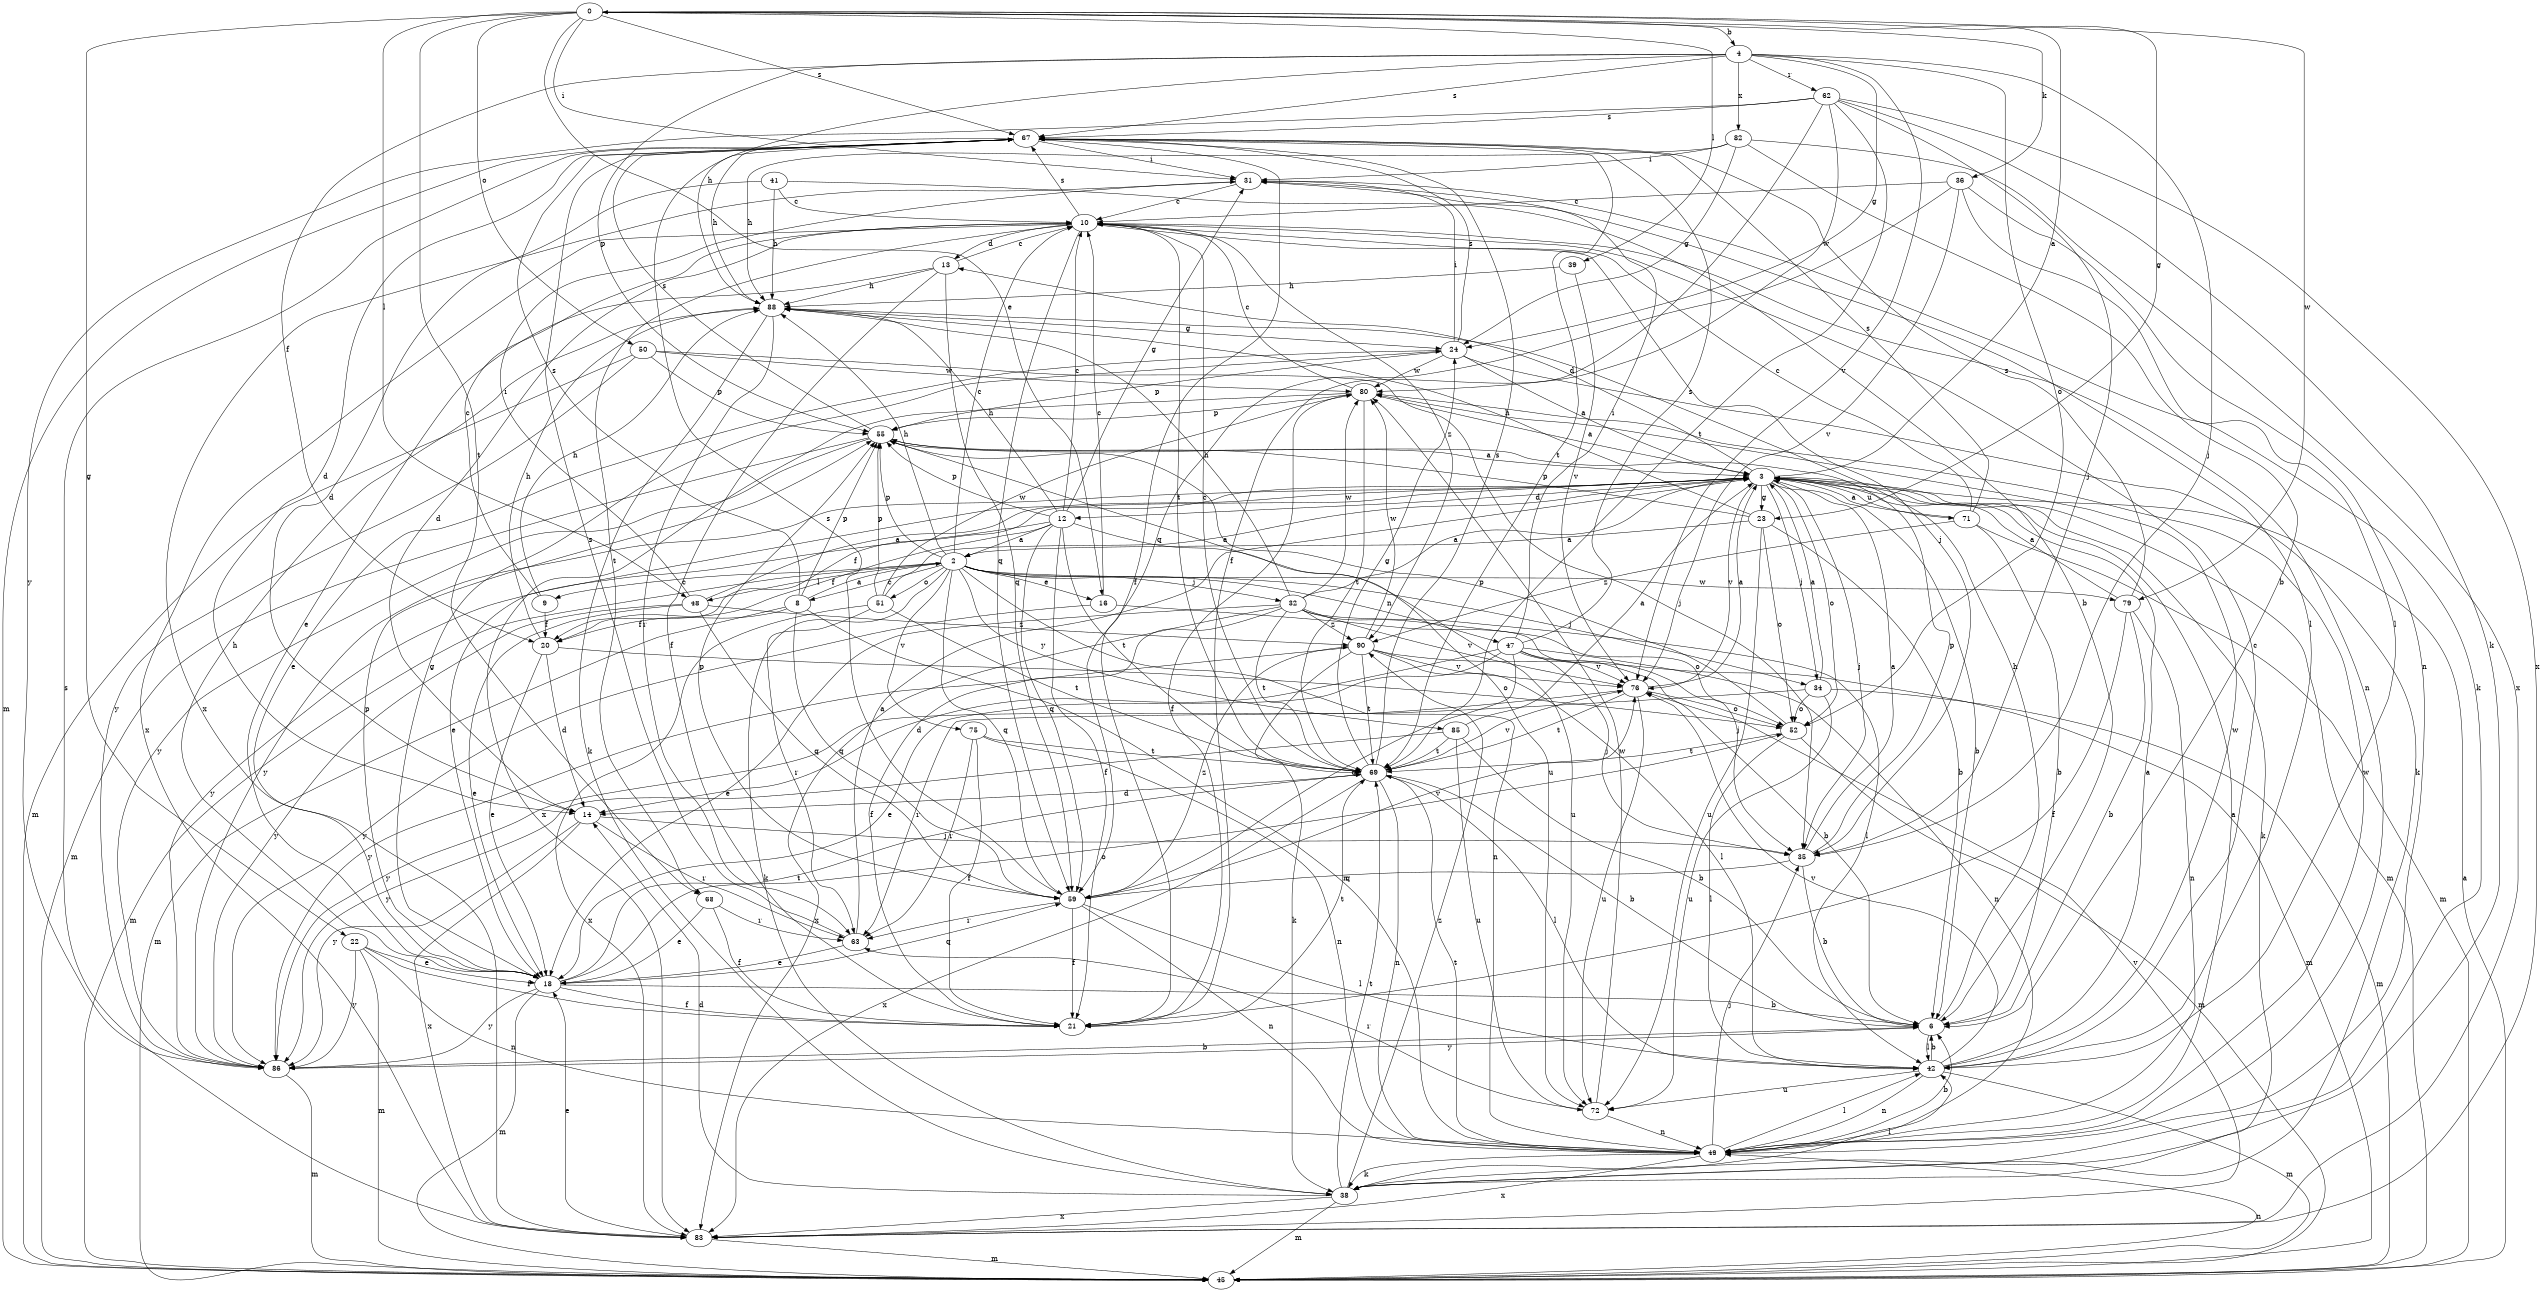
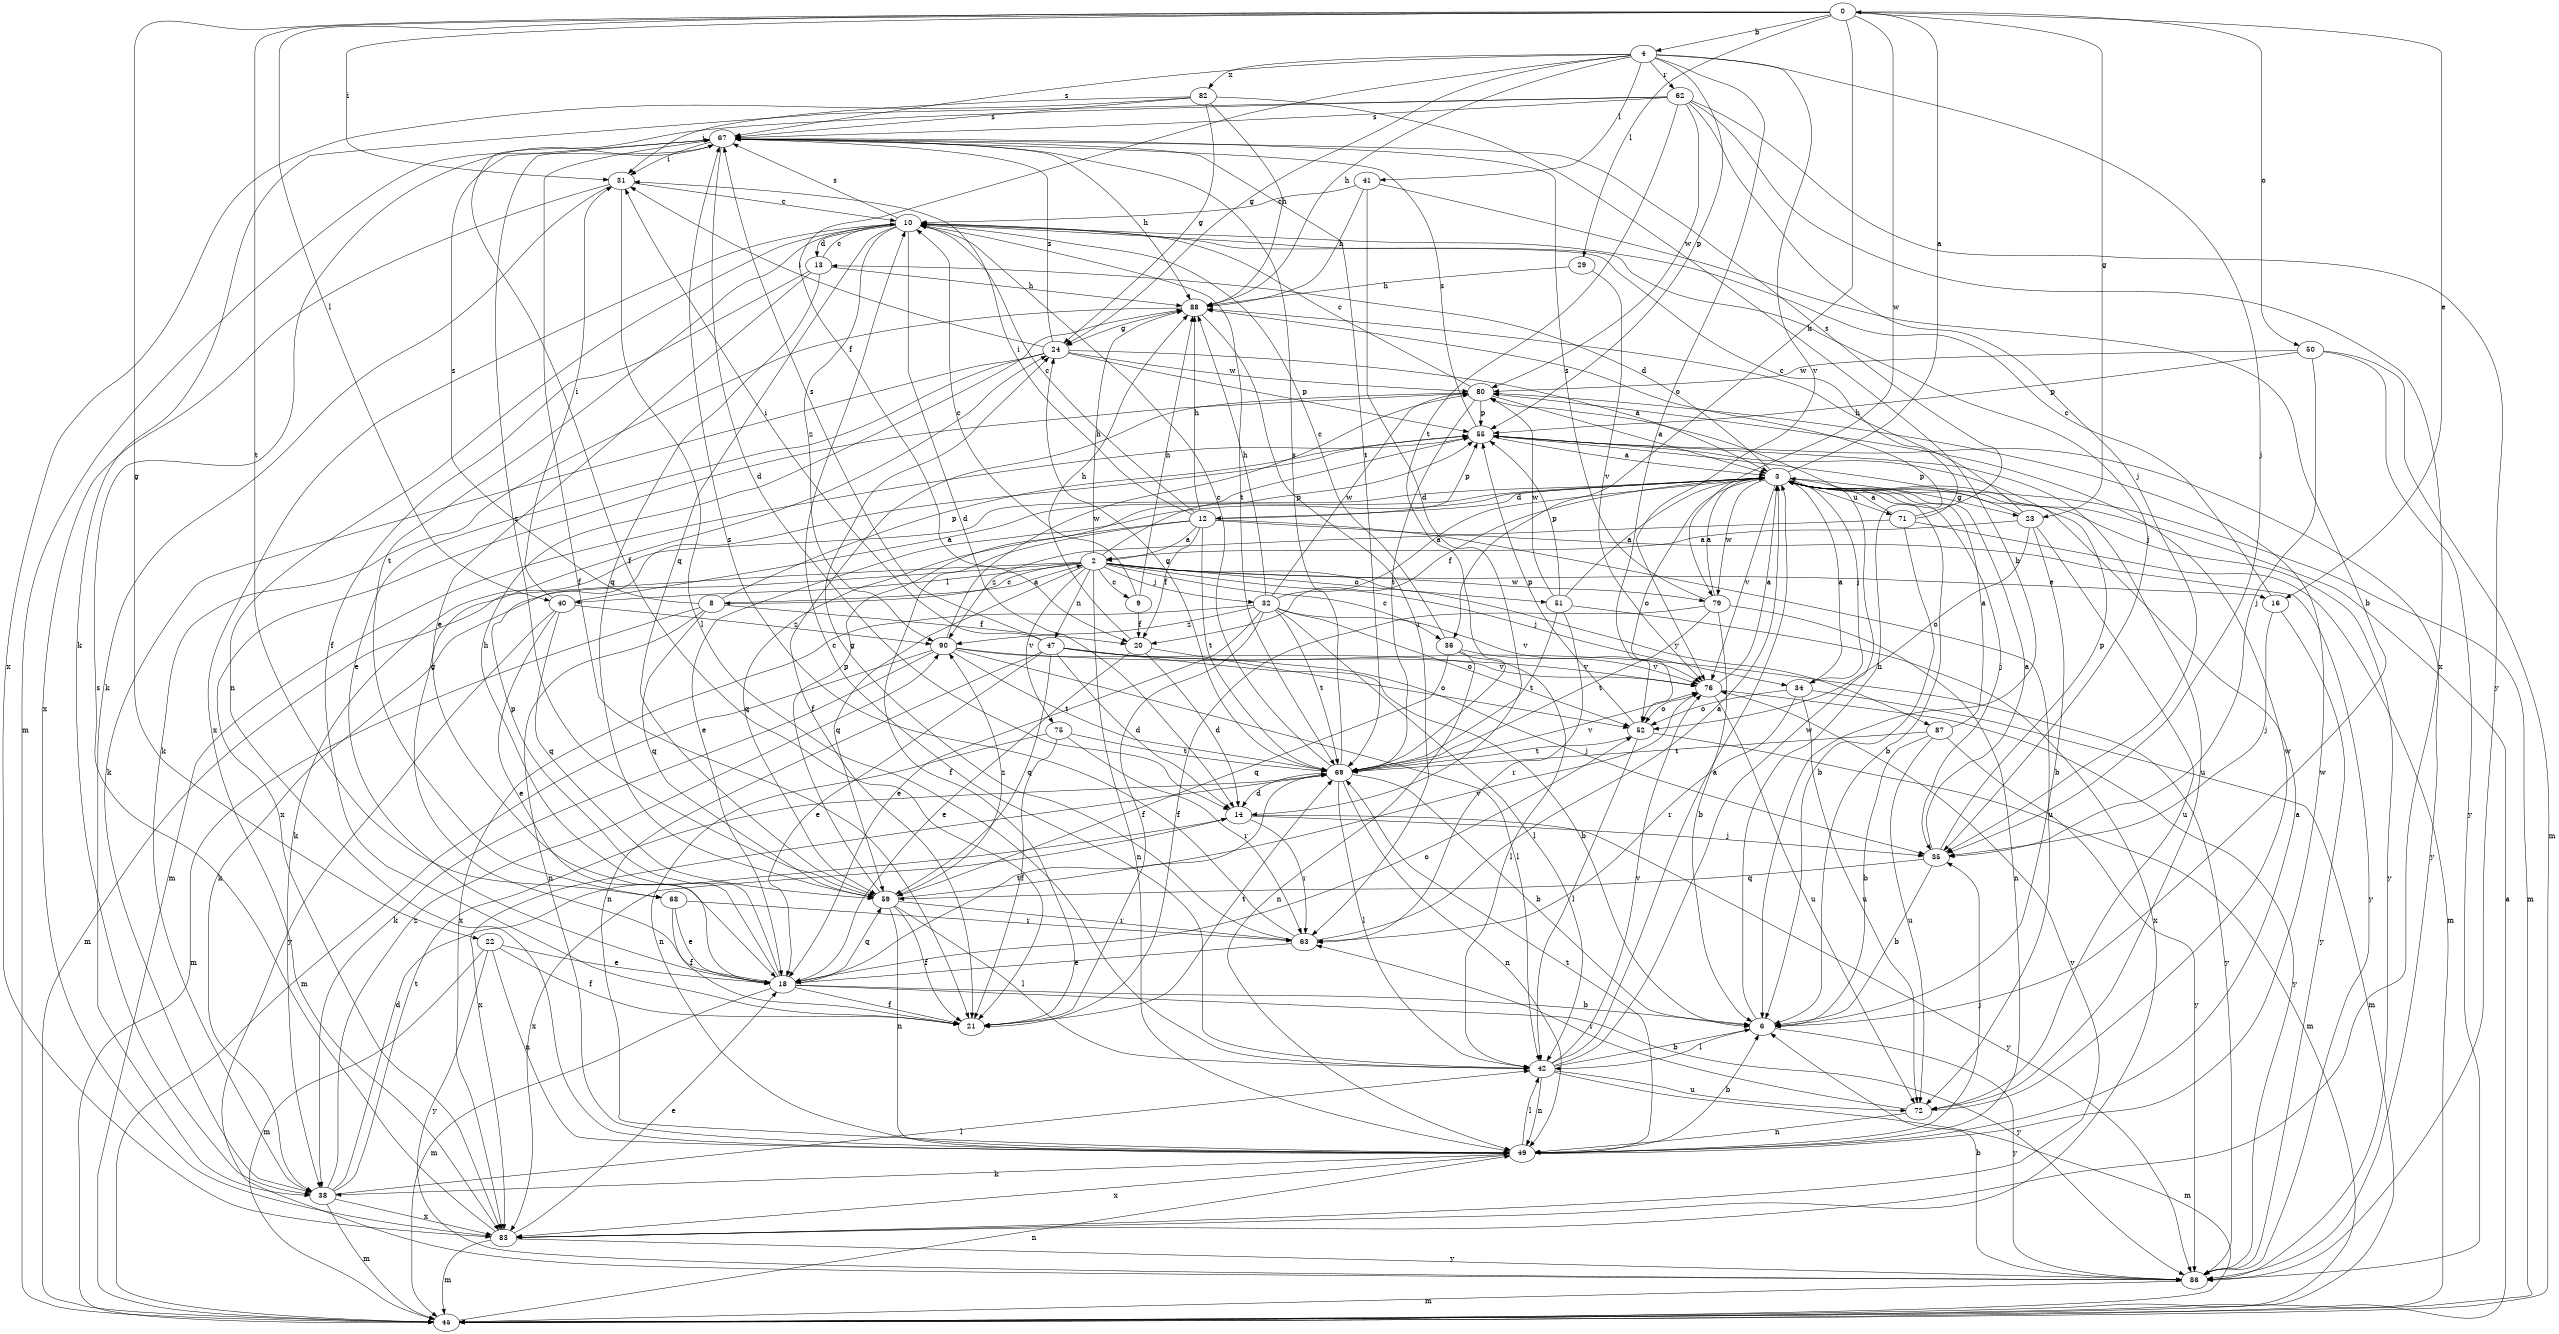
(806, 74) -> (943, 119)
none -> (1542, 170)
(1573, 265) -> (1582, 265)
(1154, 350) -> (1019, 350)
(976, 394) -> (1257, 592)
none -> (1727, 530)
(695, 604) -> (562, 604)
none -> (897, 703)
(1456, 731) -> (1940, 731)
(1516, 738) -> (1541, 708)
none -> (1347, 1259)
